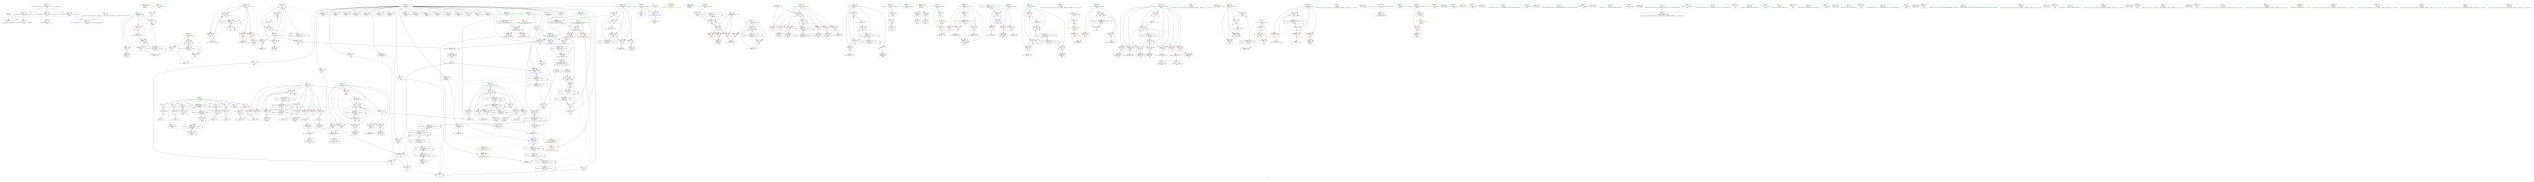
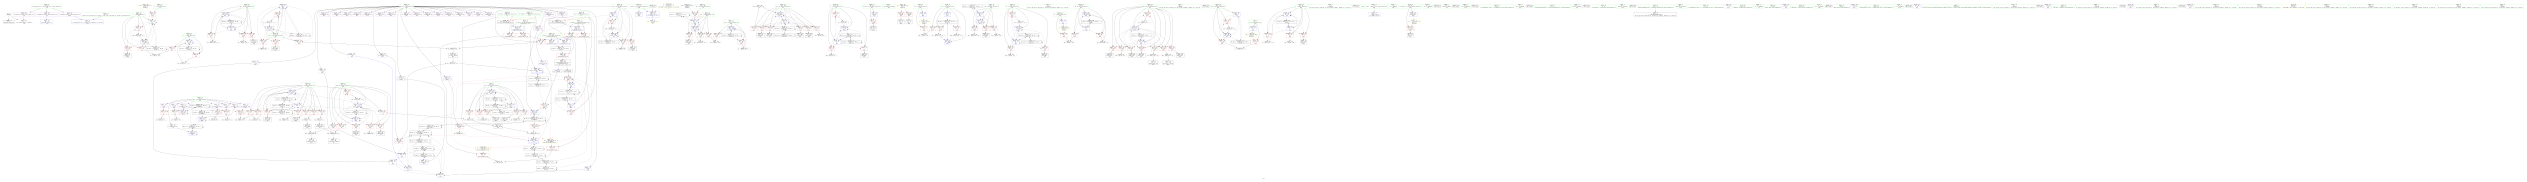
none -> (701, 42)
